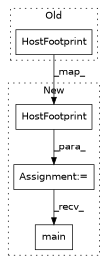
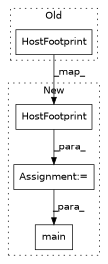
(69, 207) -> (69, 207)
